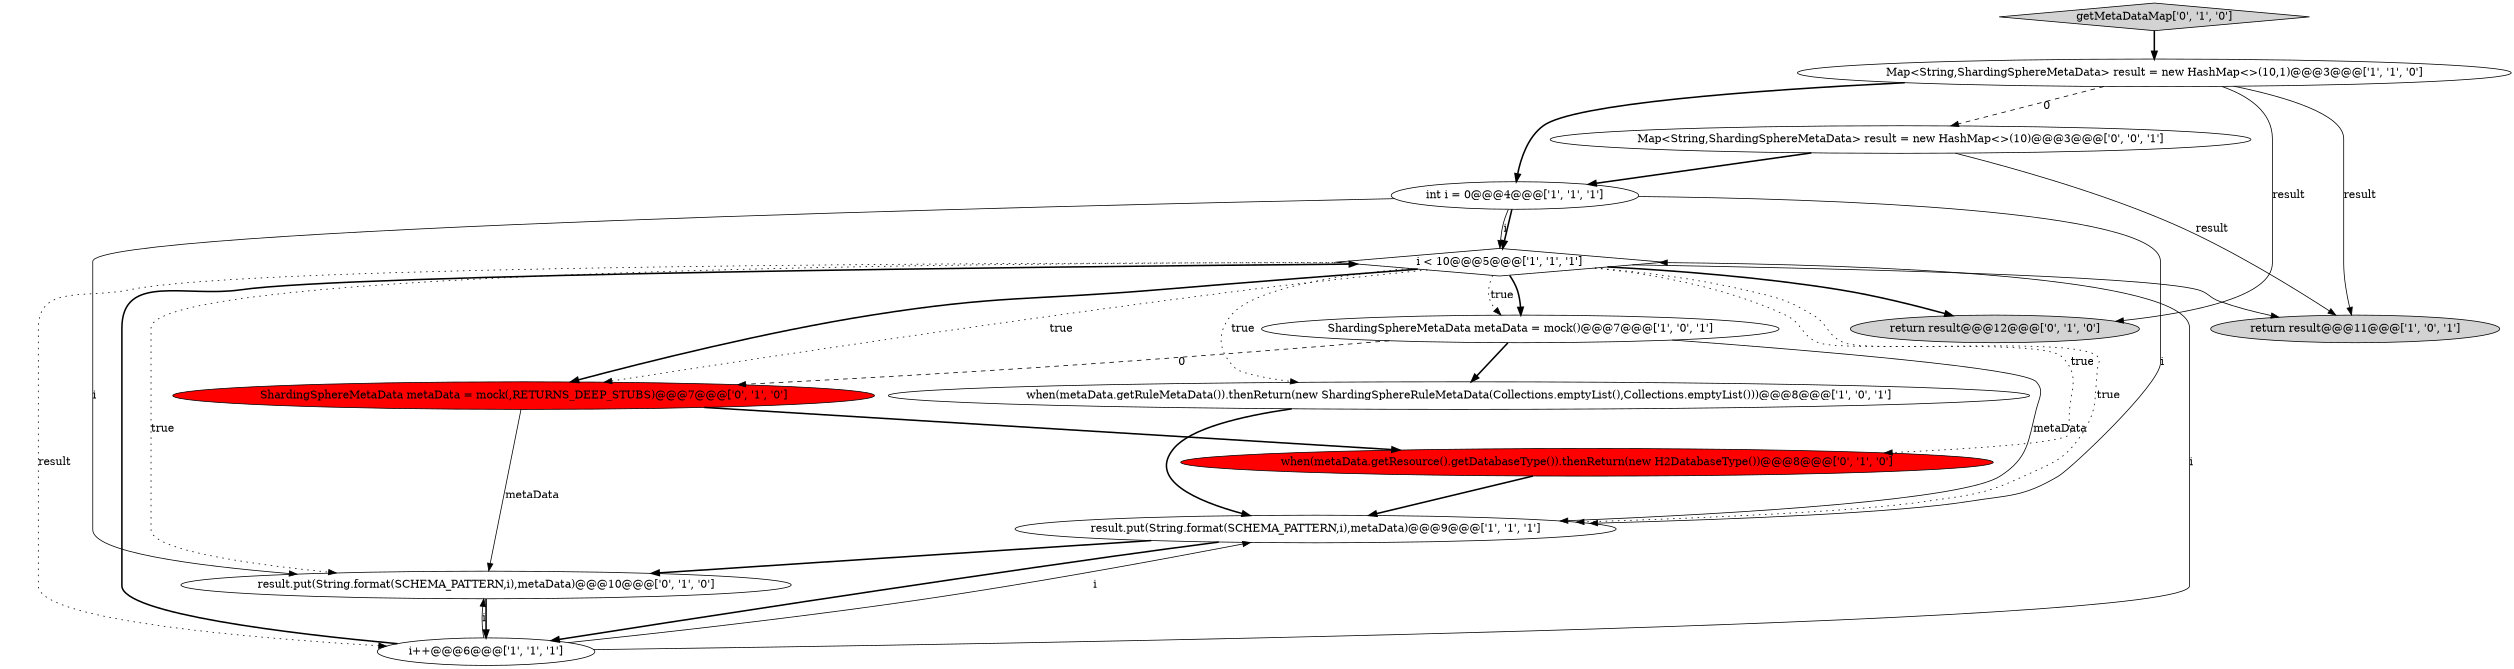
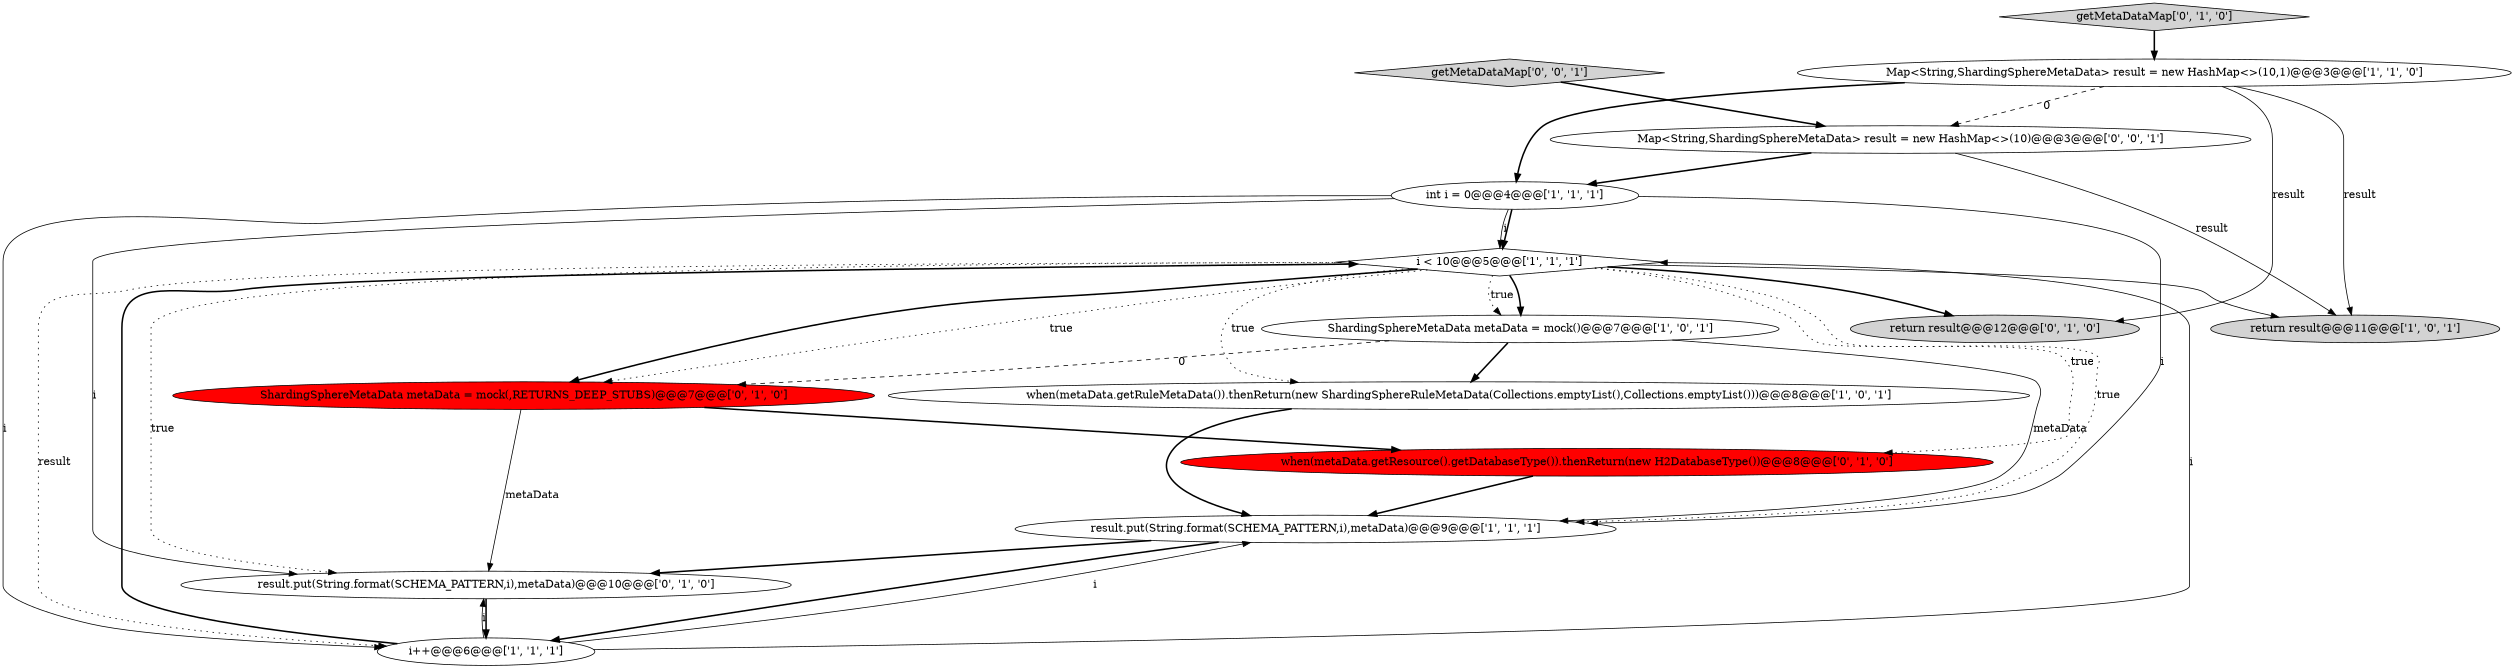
none -> (1510, 73)
none -> (335, 223)
